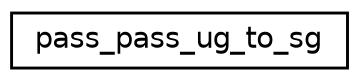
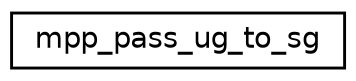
(180, 41) -> (178, 41)
